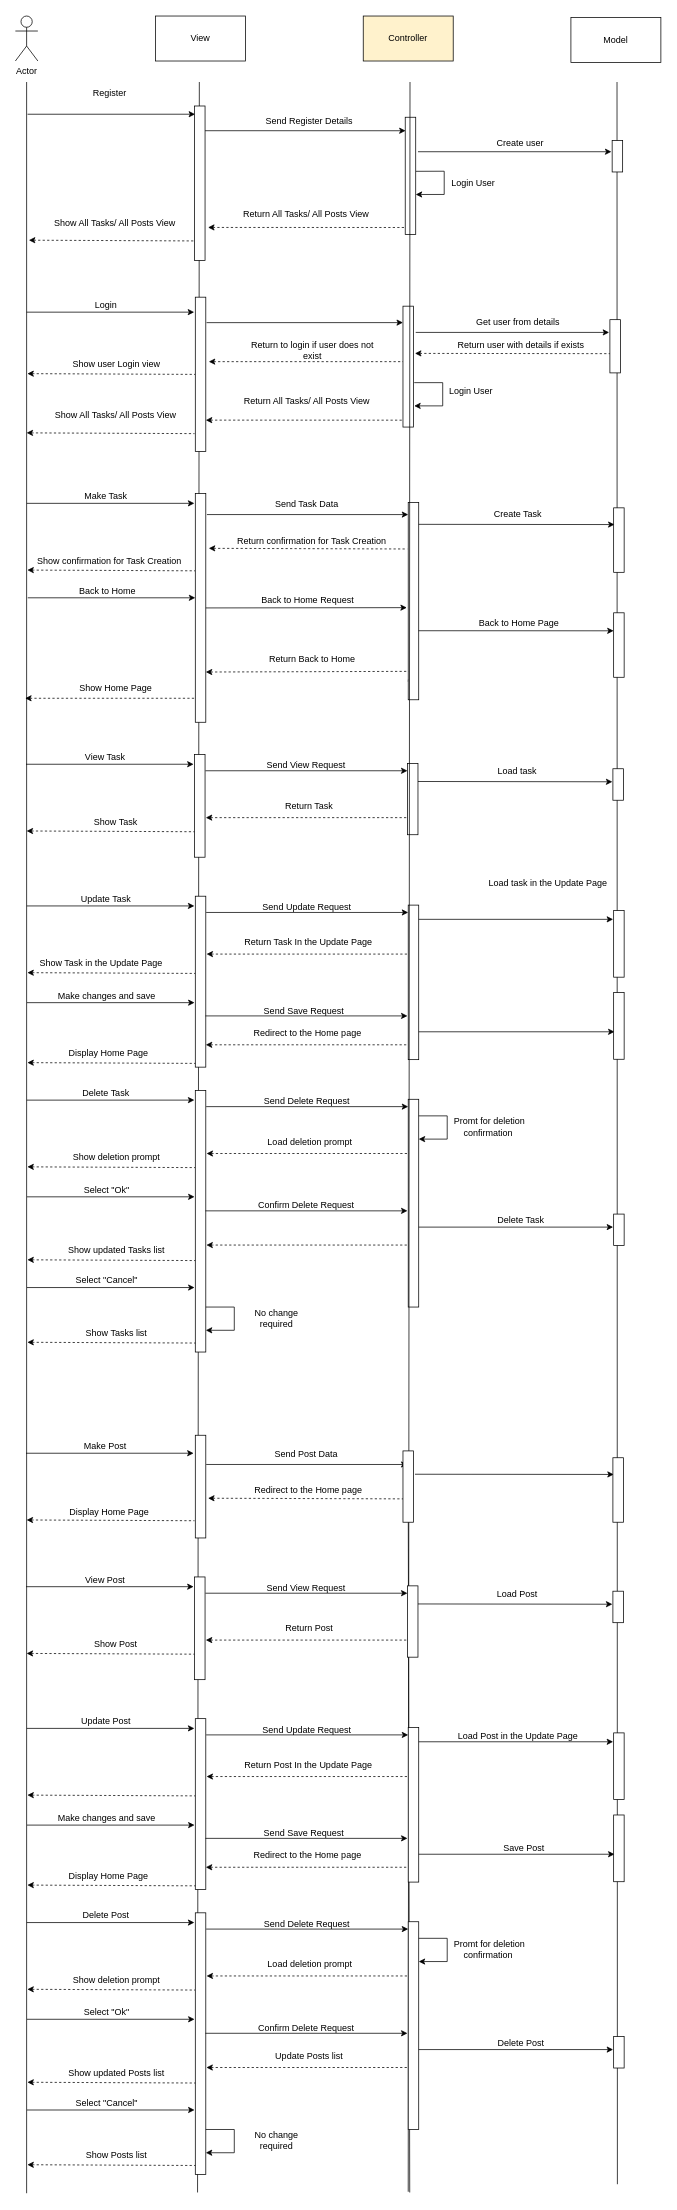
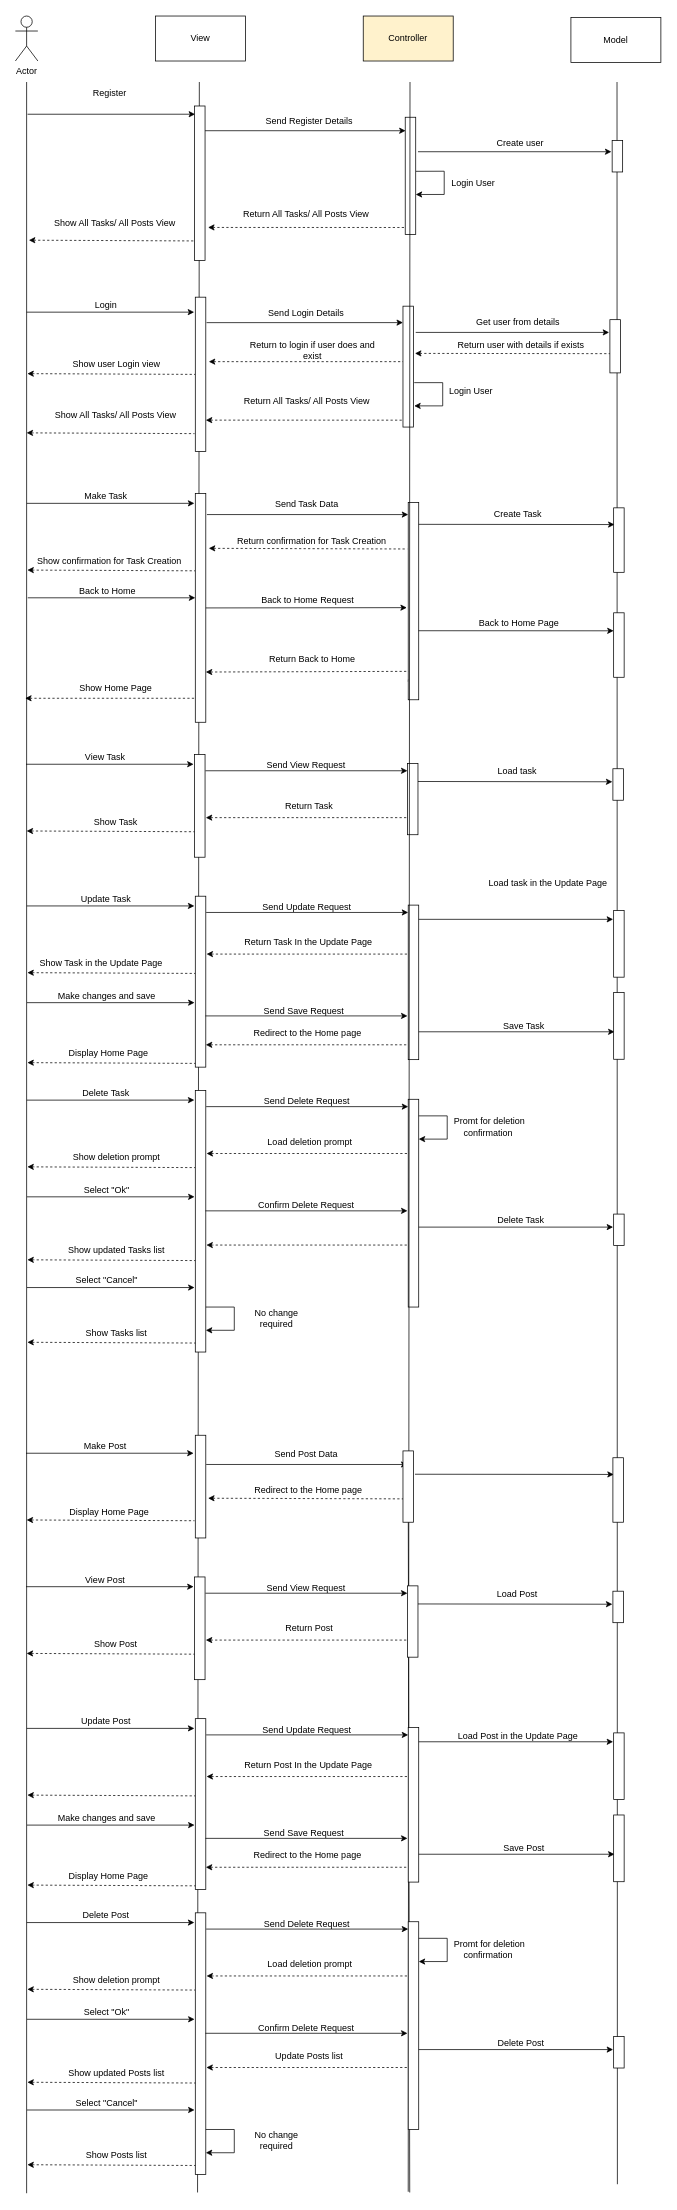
none -> (306, 312)
(313, 350) -> (313, 350)
none -> (524, 1026)
